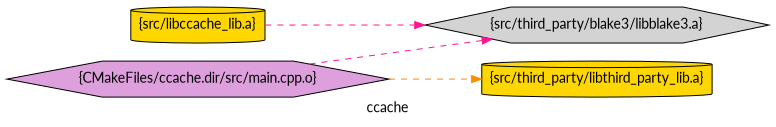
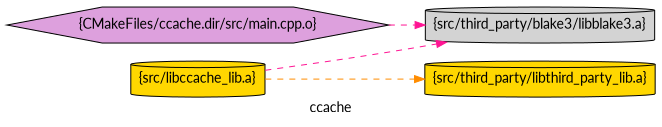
(597, 25) -> (540, 25)
(430, 79) -> (340, 79)
